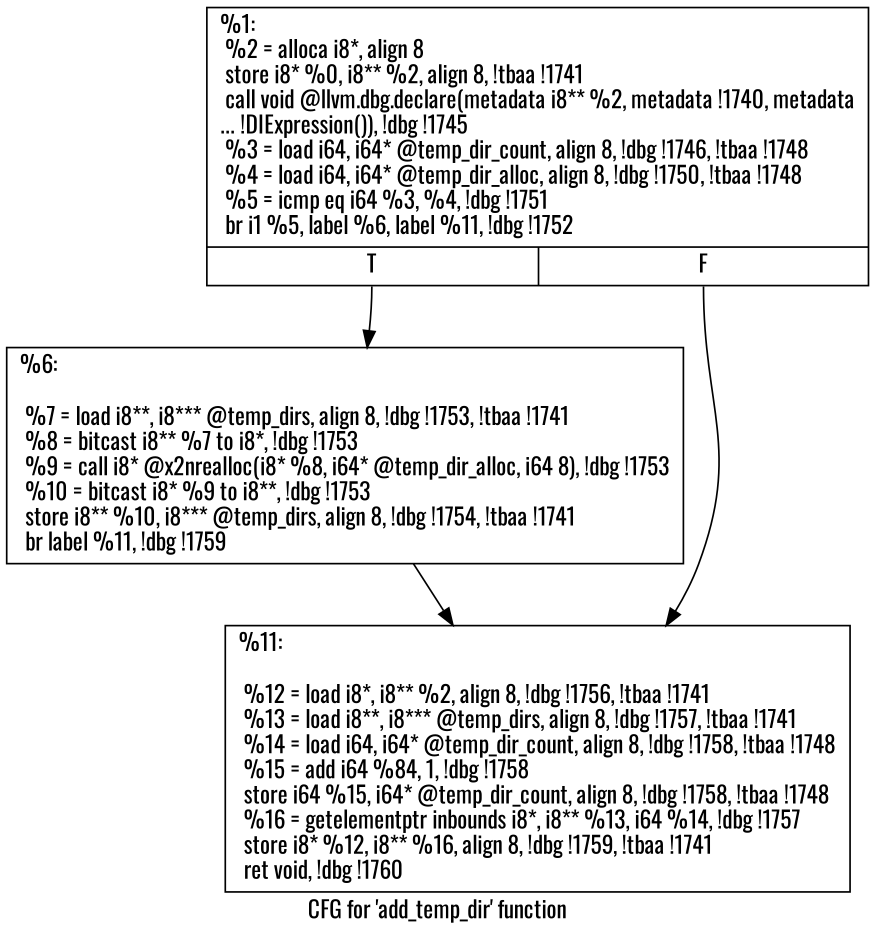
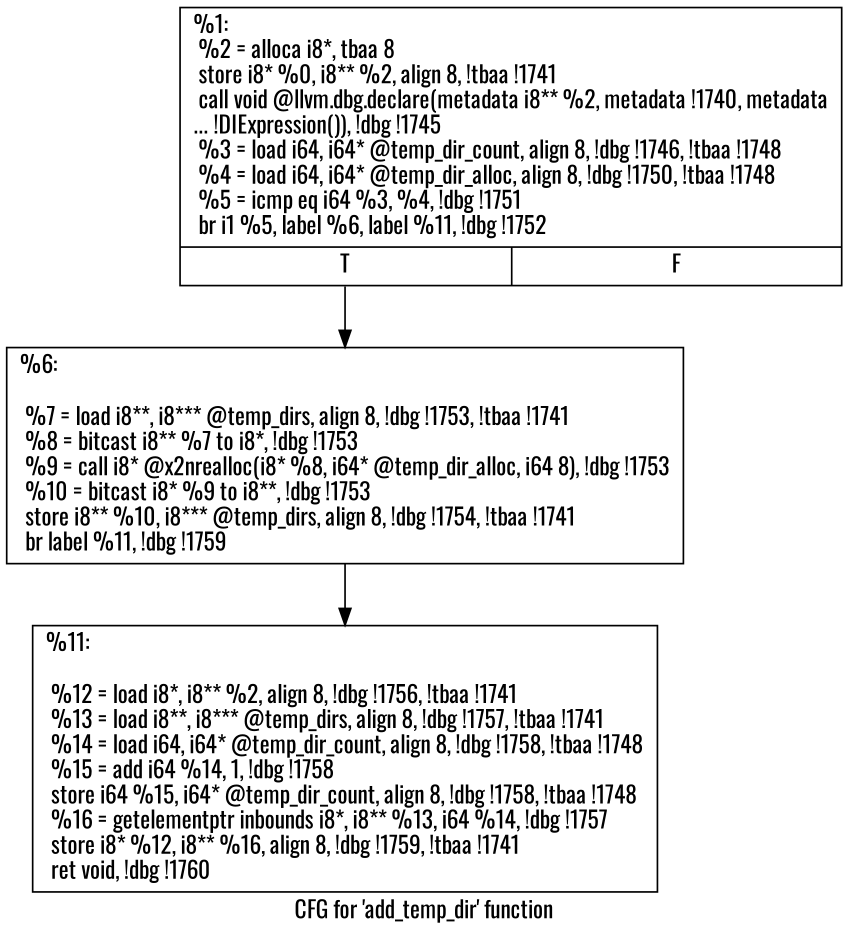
(322, 51) -> (295, 51)
(719, 452) -> none
(384, 771) -> (190, 771)
